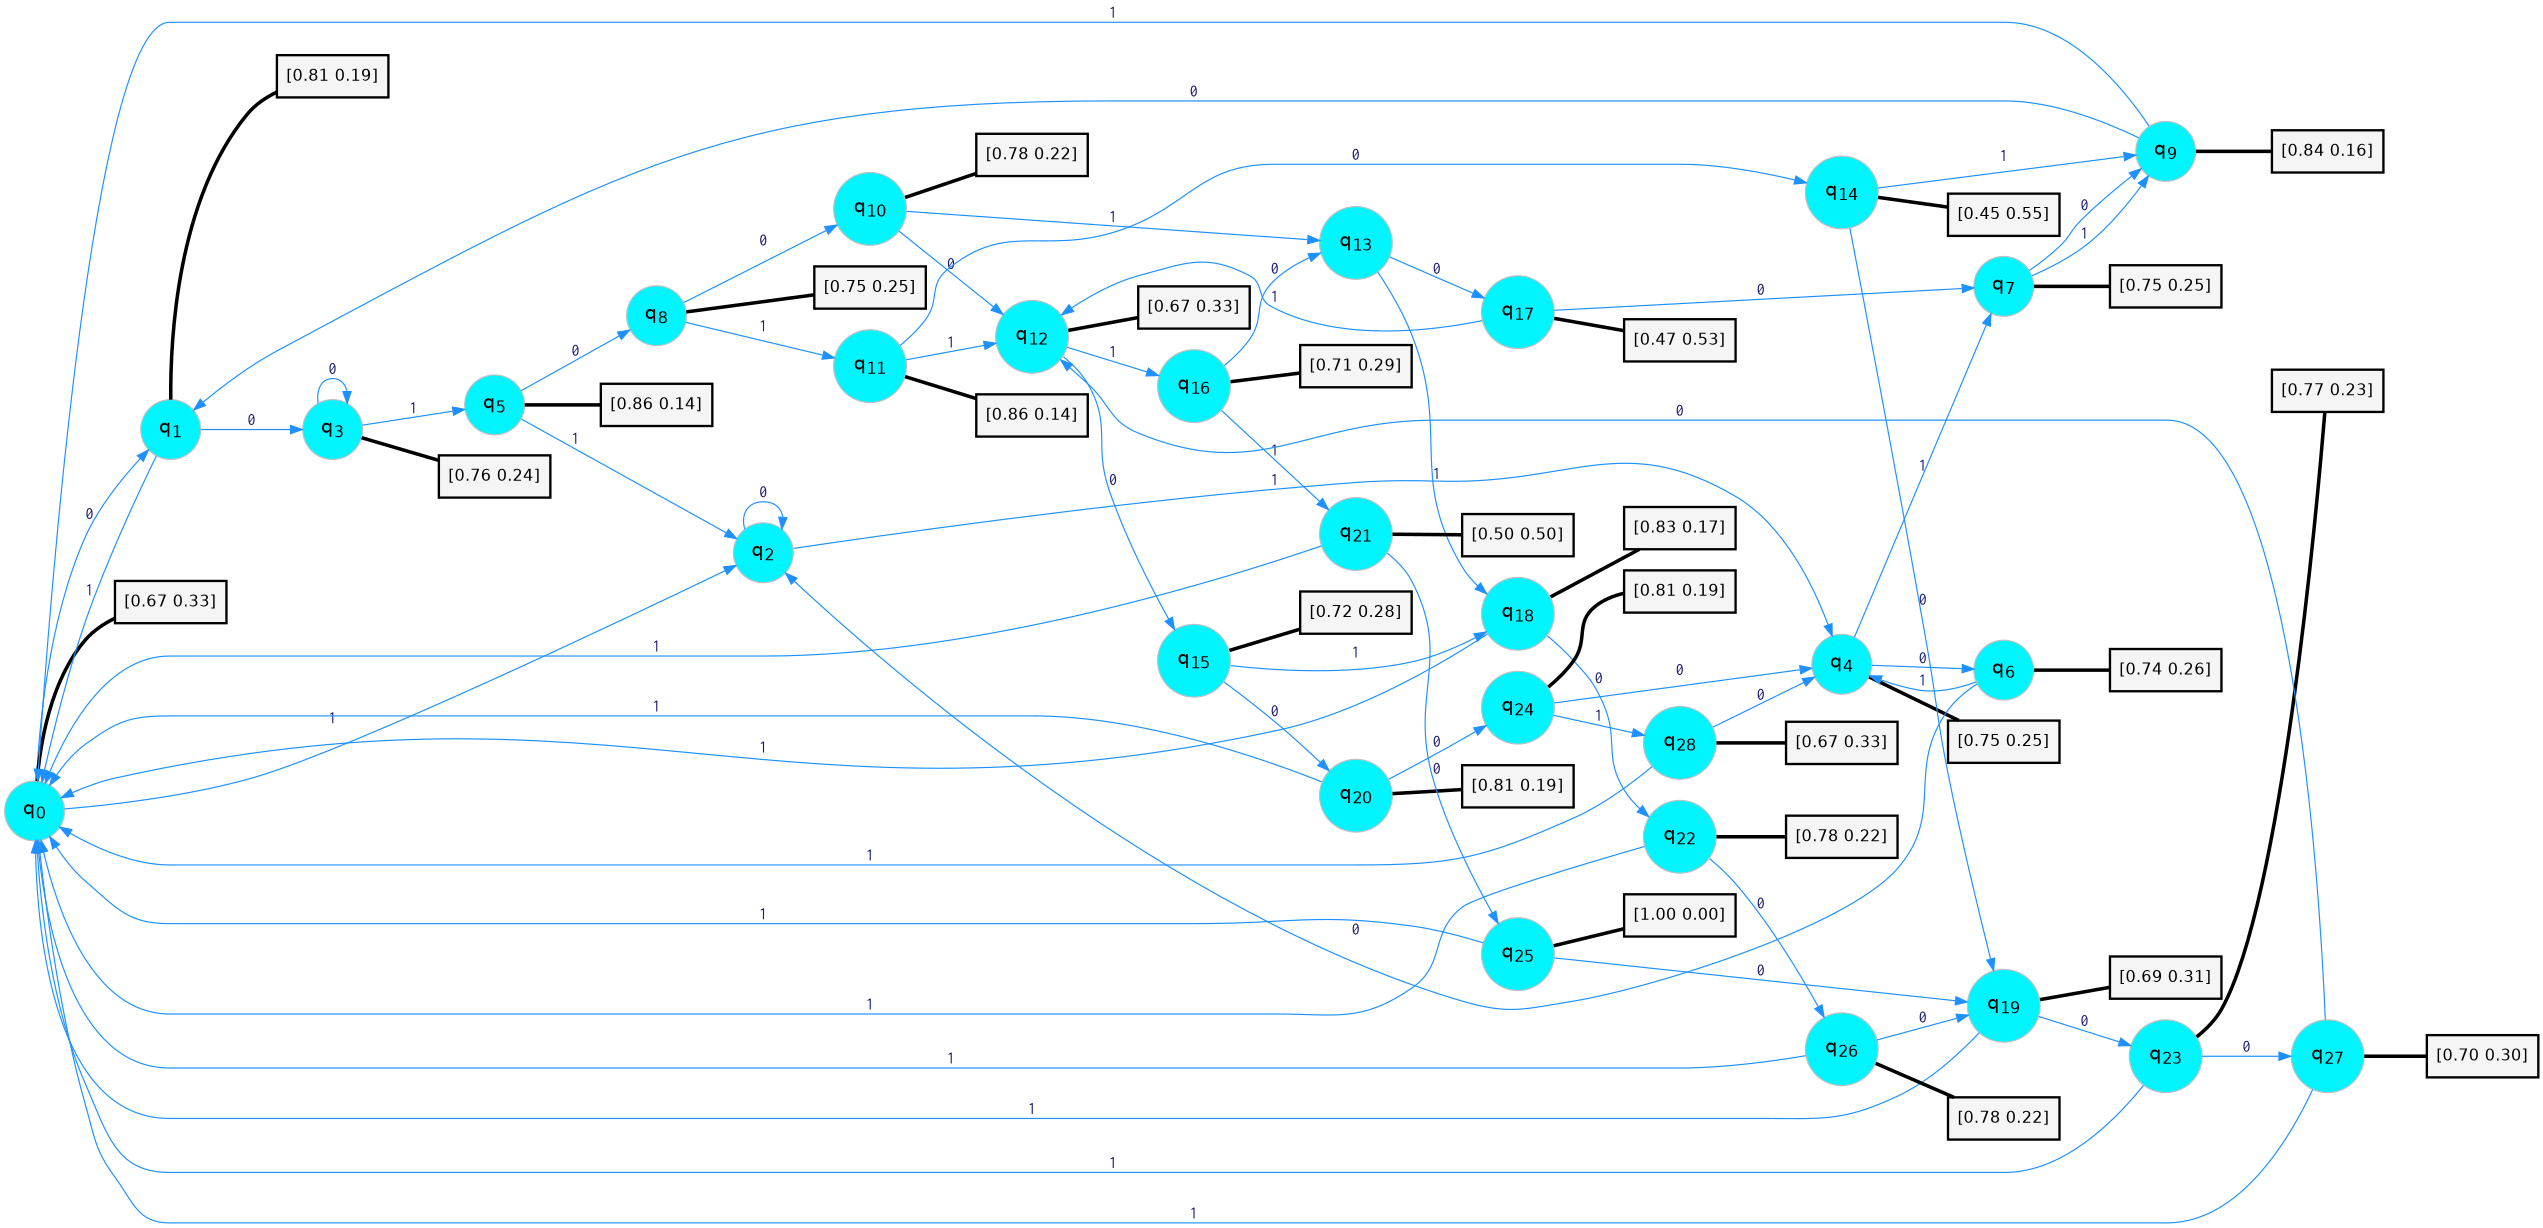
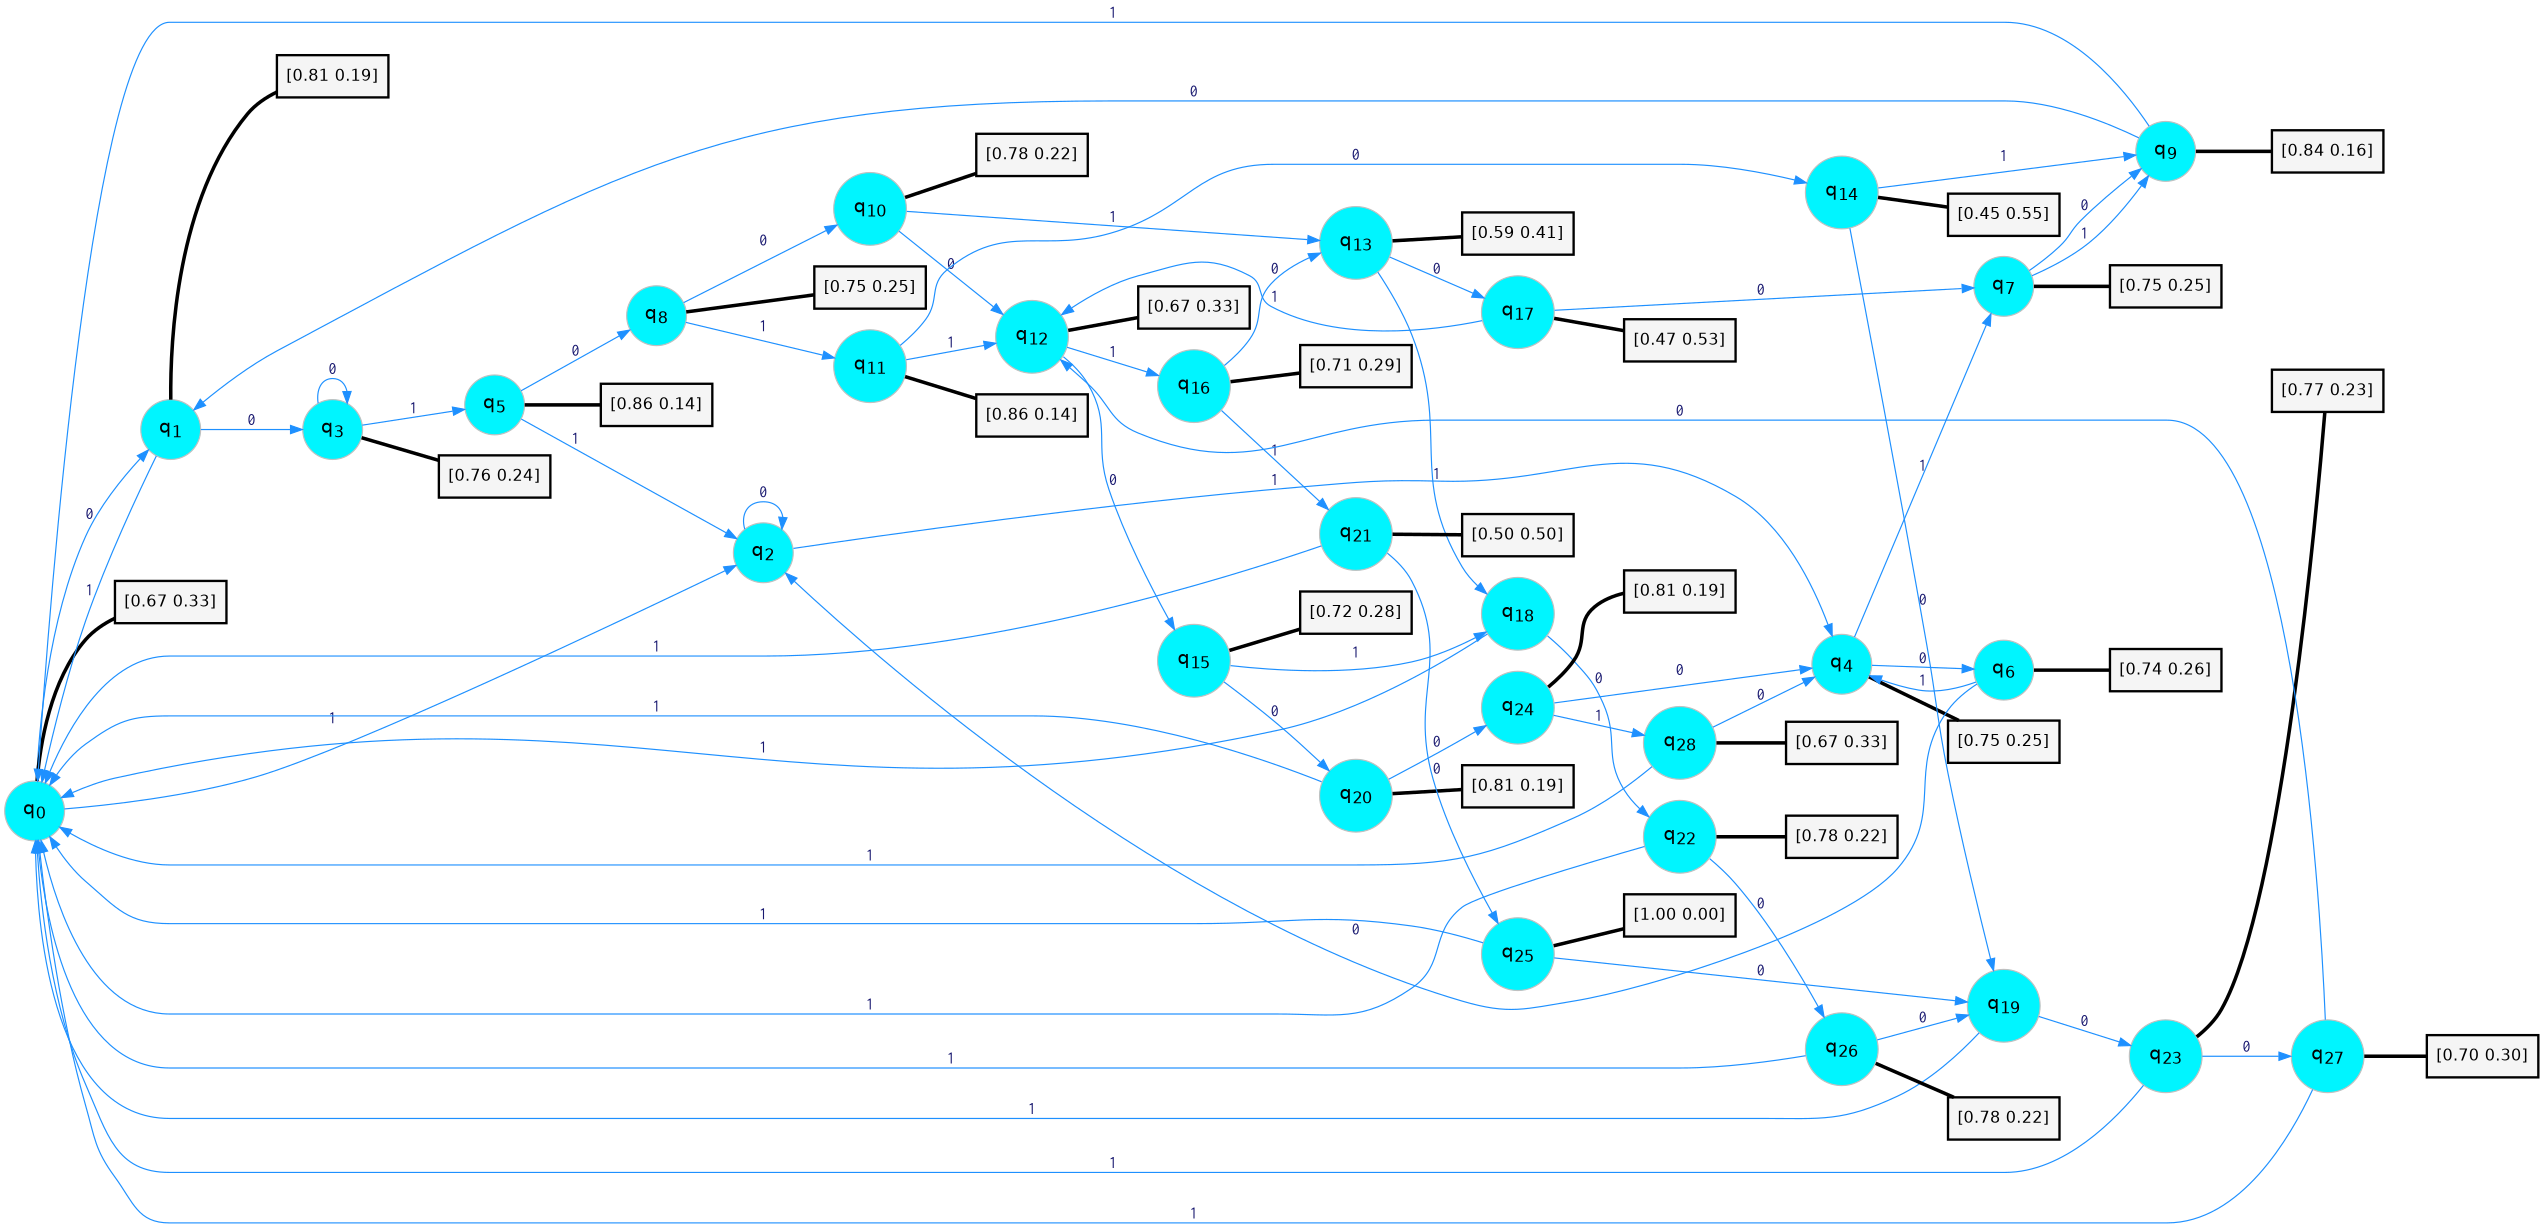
none -> (1518, 234)
(1680, 528) -> none
(2166, 978) -> none
